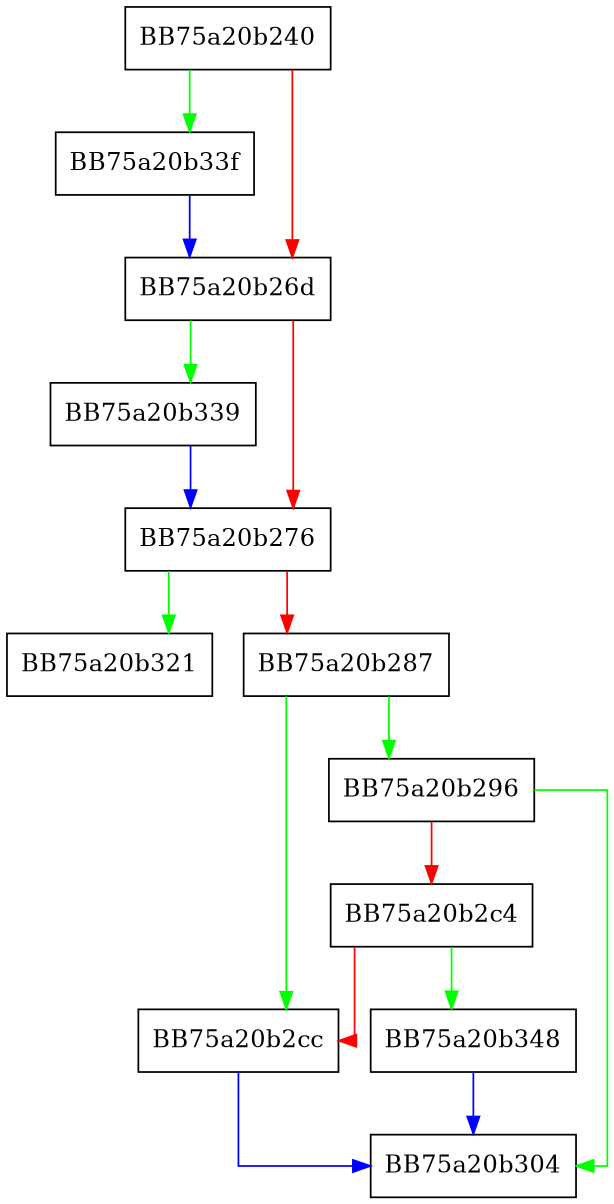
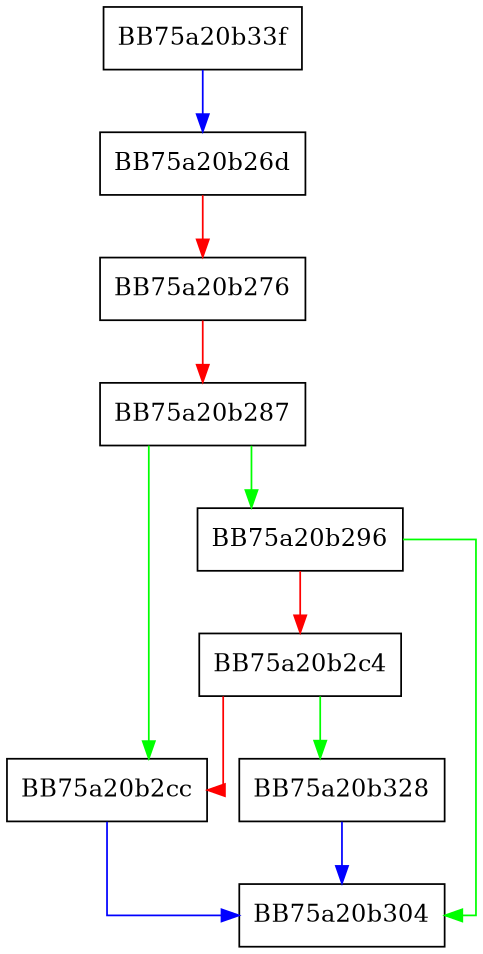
(228, 38) -> none
(153, 414) -> none
(110, 665) -> none
(473, 1041) -> (342, 790)
